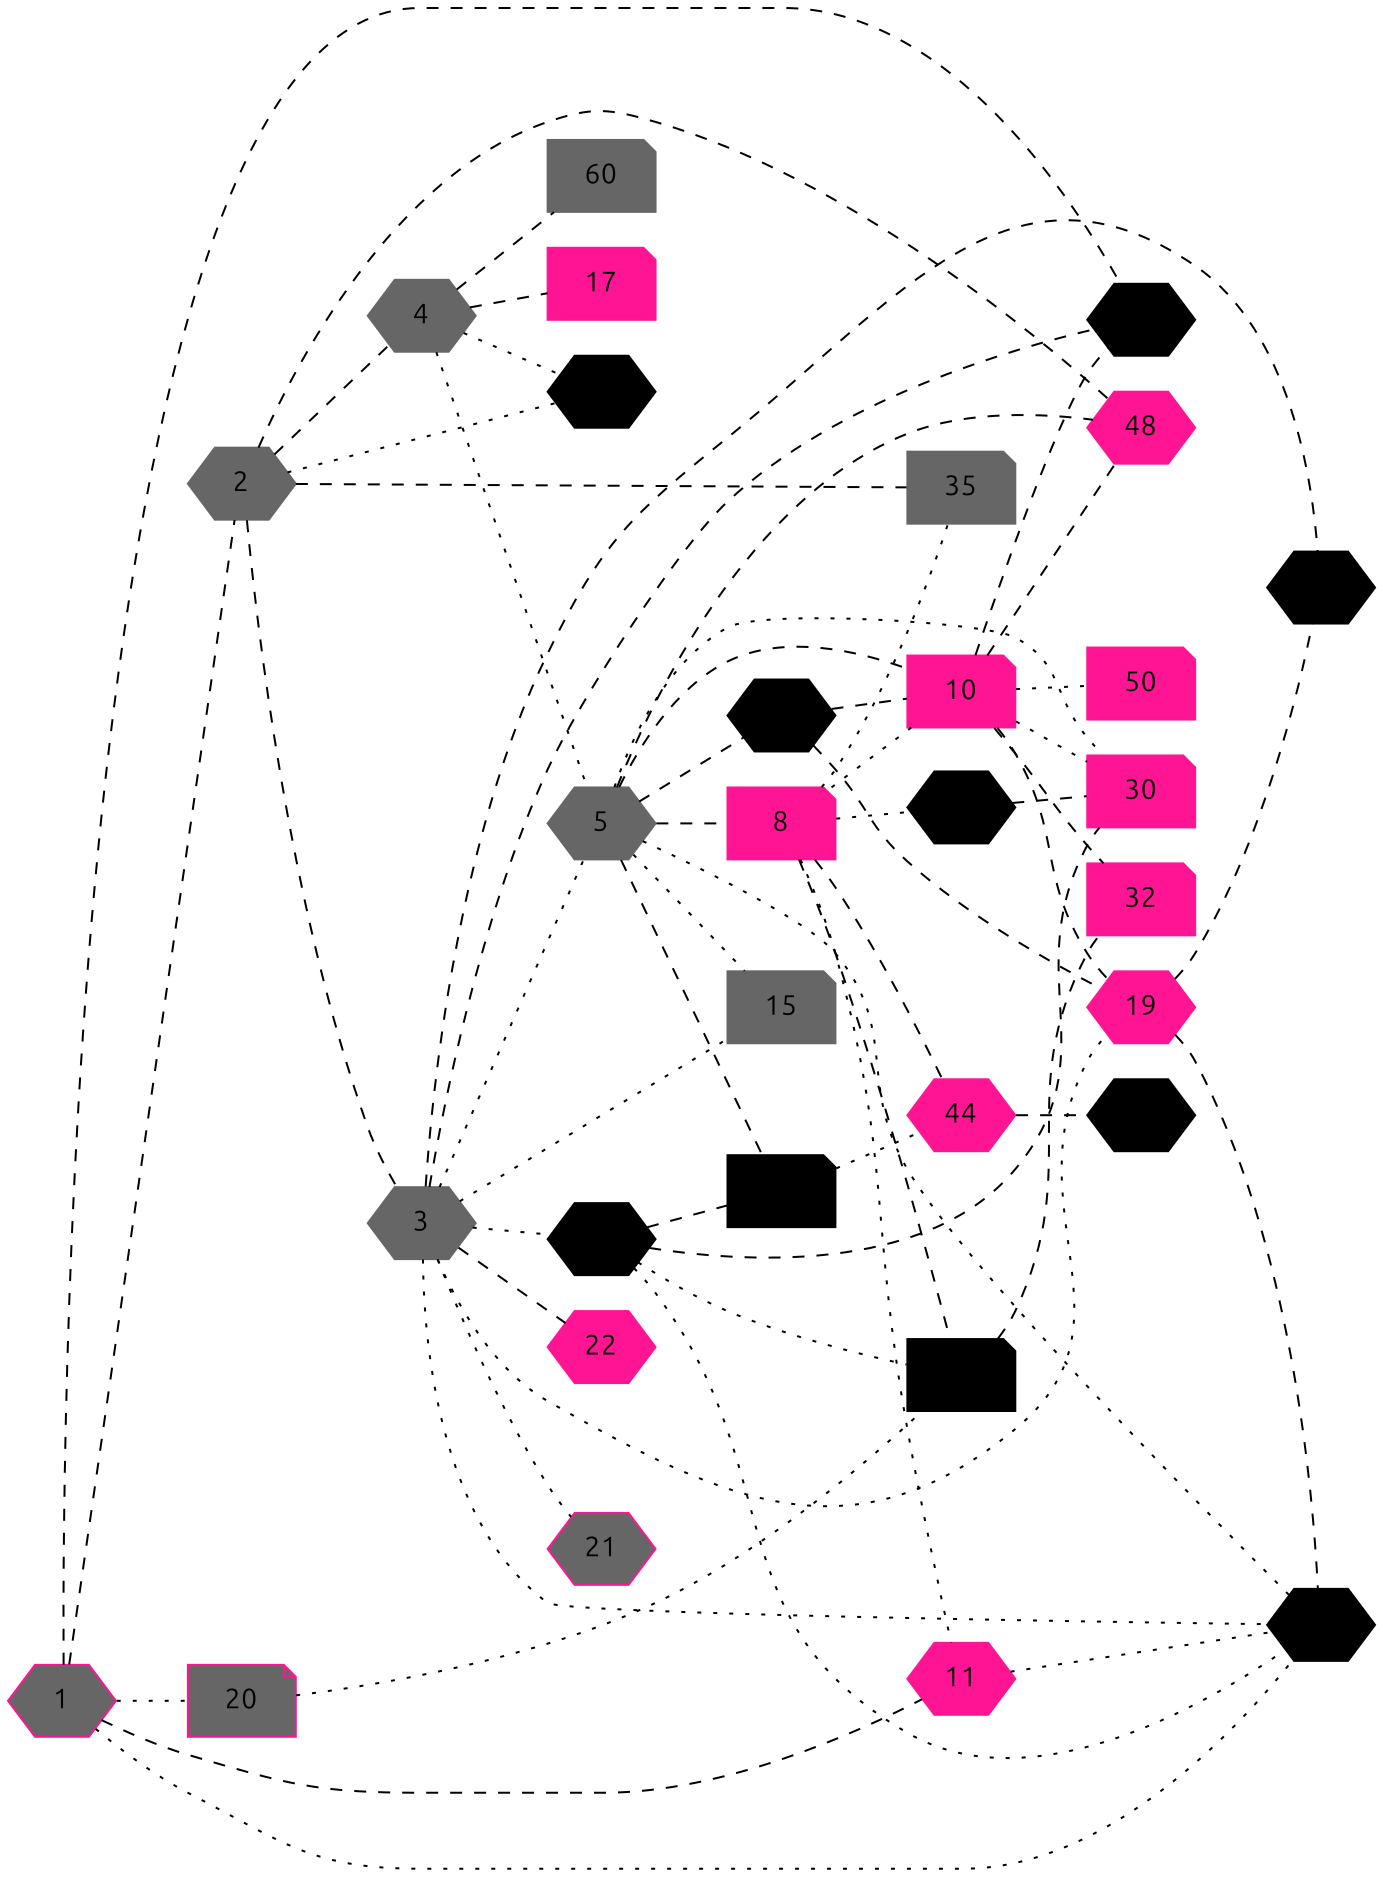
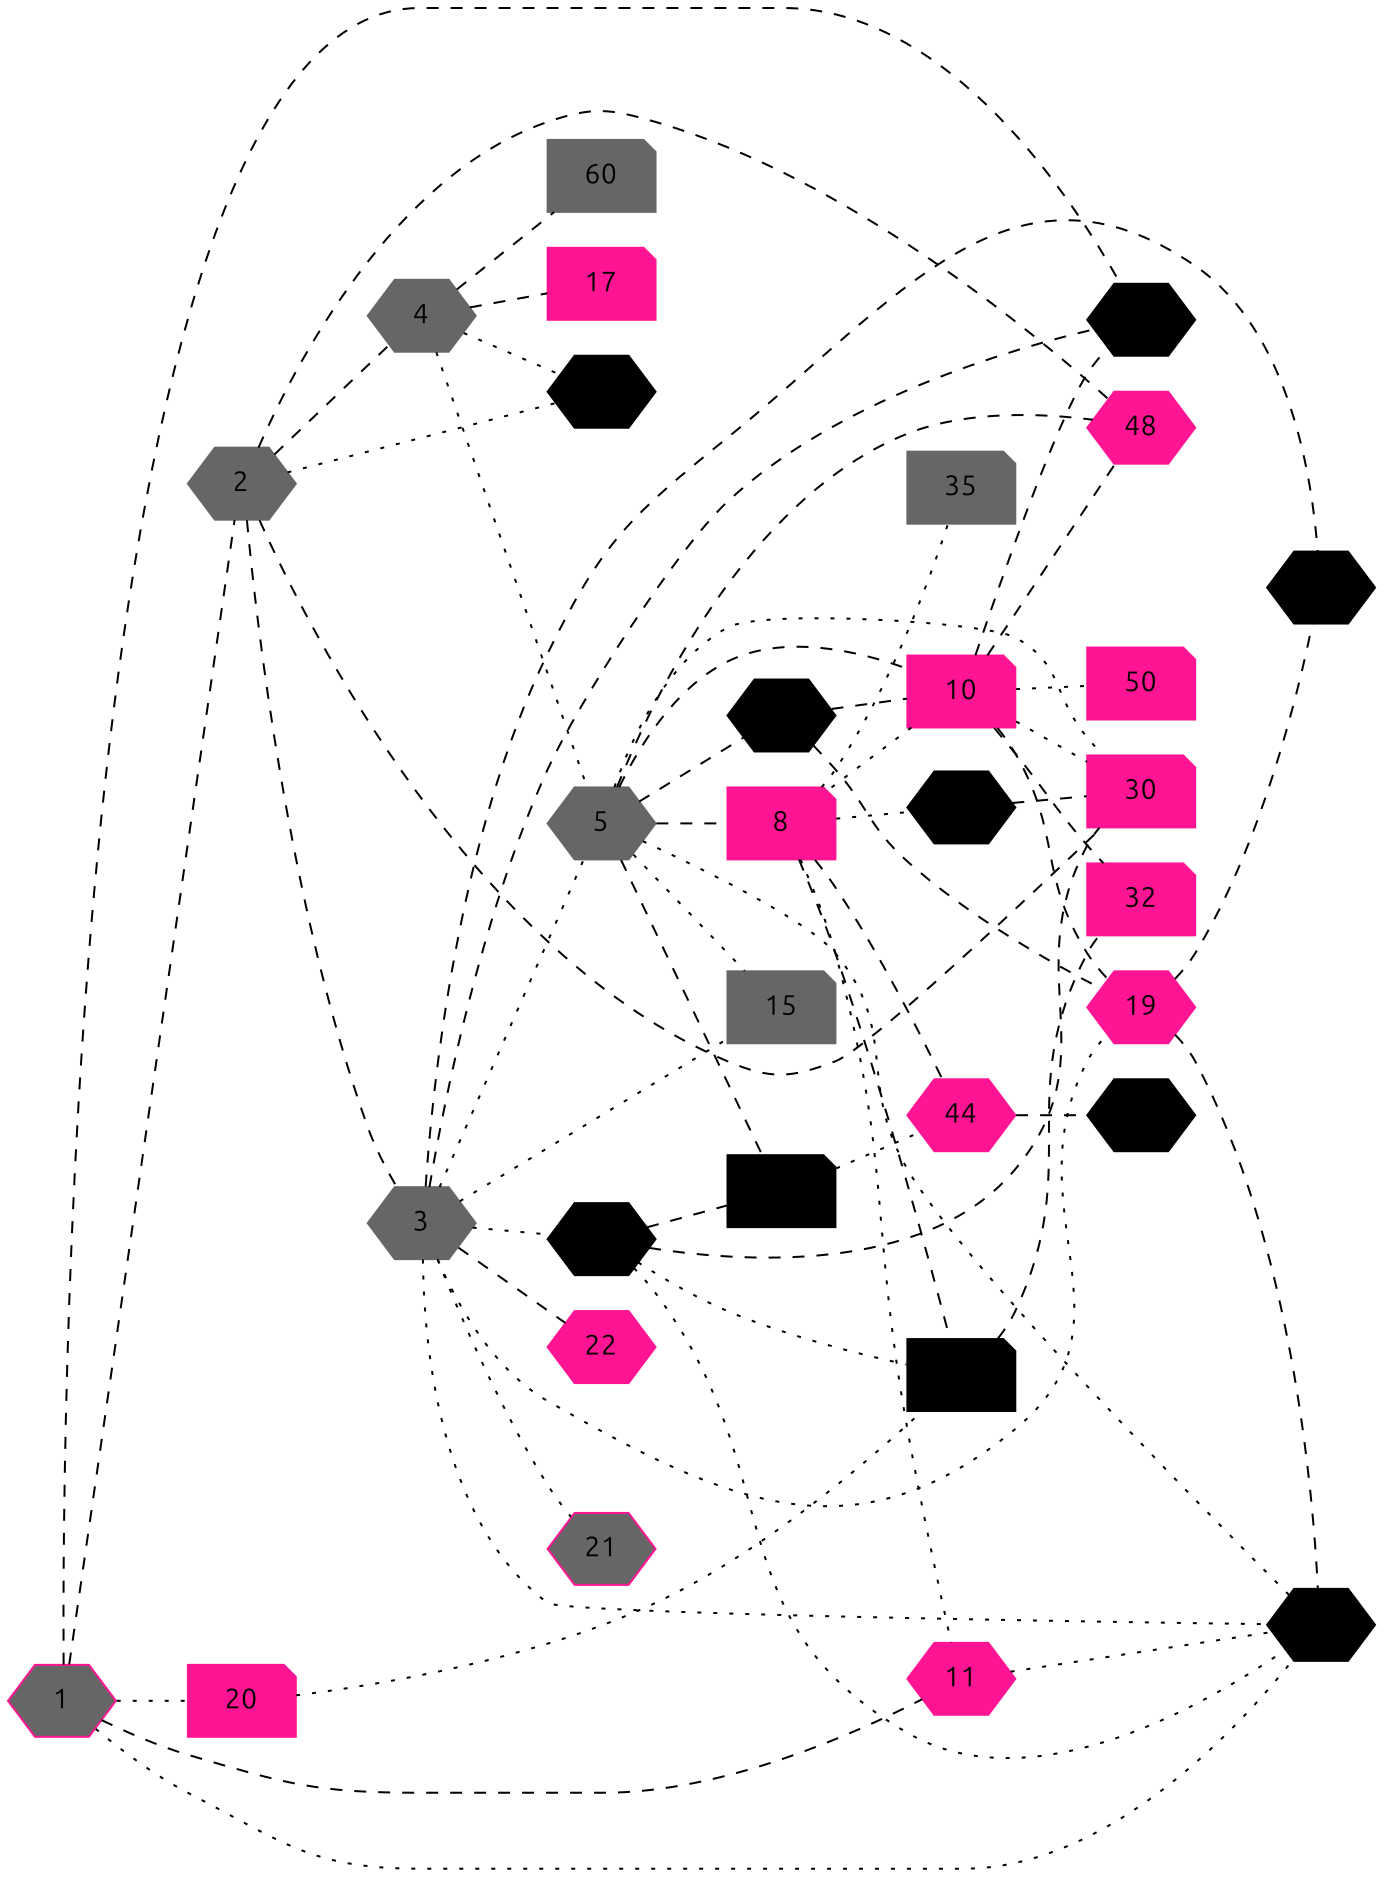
(601, 486) -> (614, 994)
(242, 1701) -> (242, 1701)
